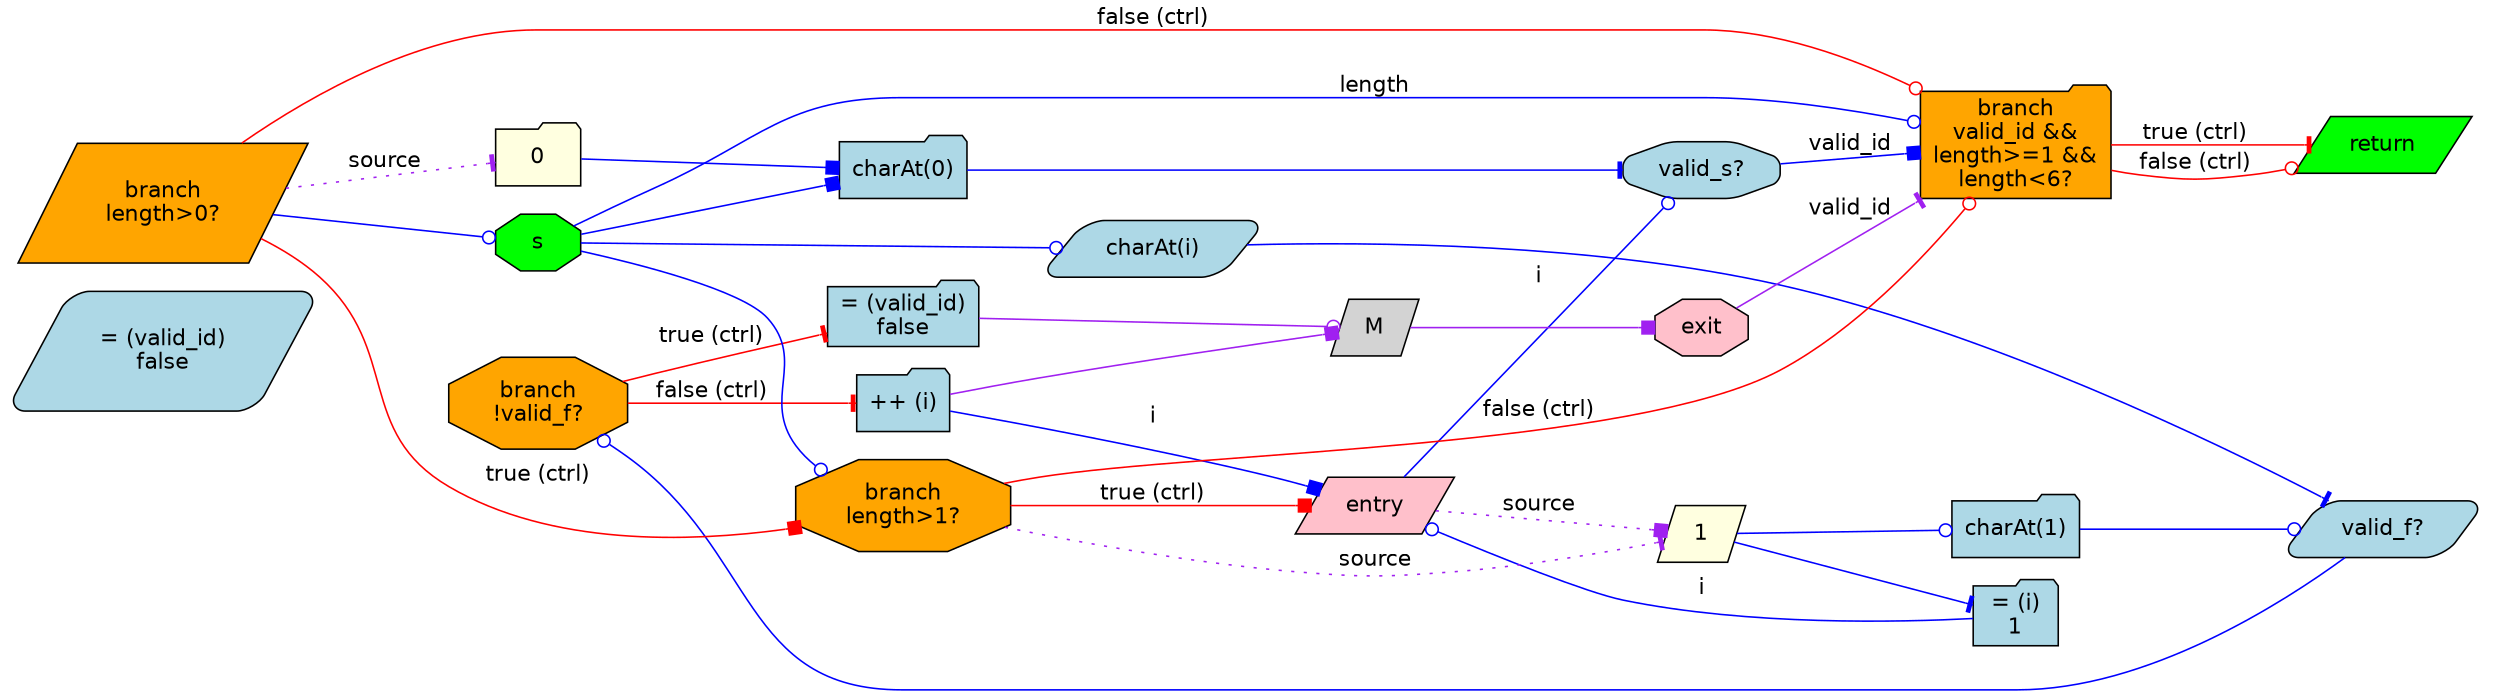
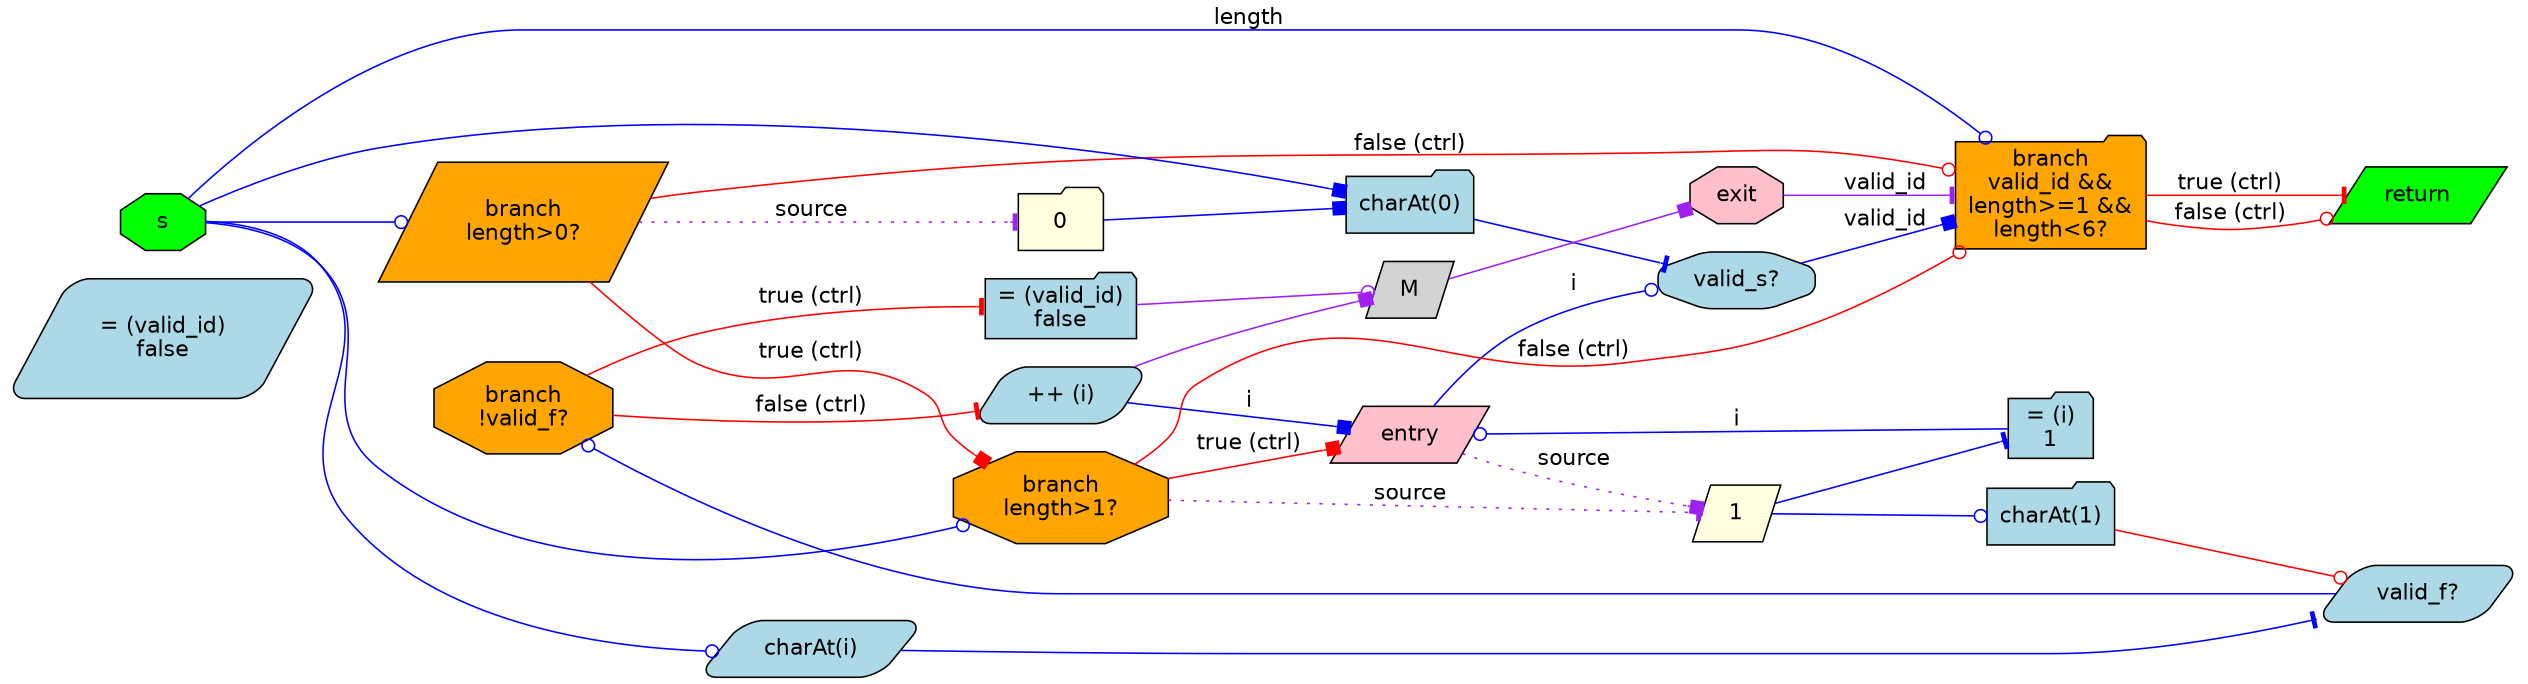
(378, 226) -> (300, 222)
(903, 403) -> (1061, 395)
(2184, 529) -> (2225, 553)
